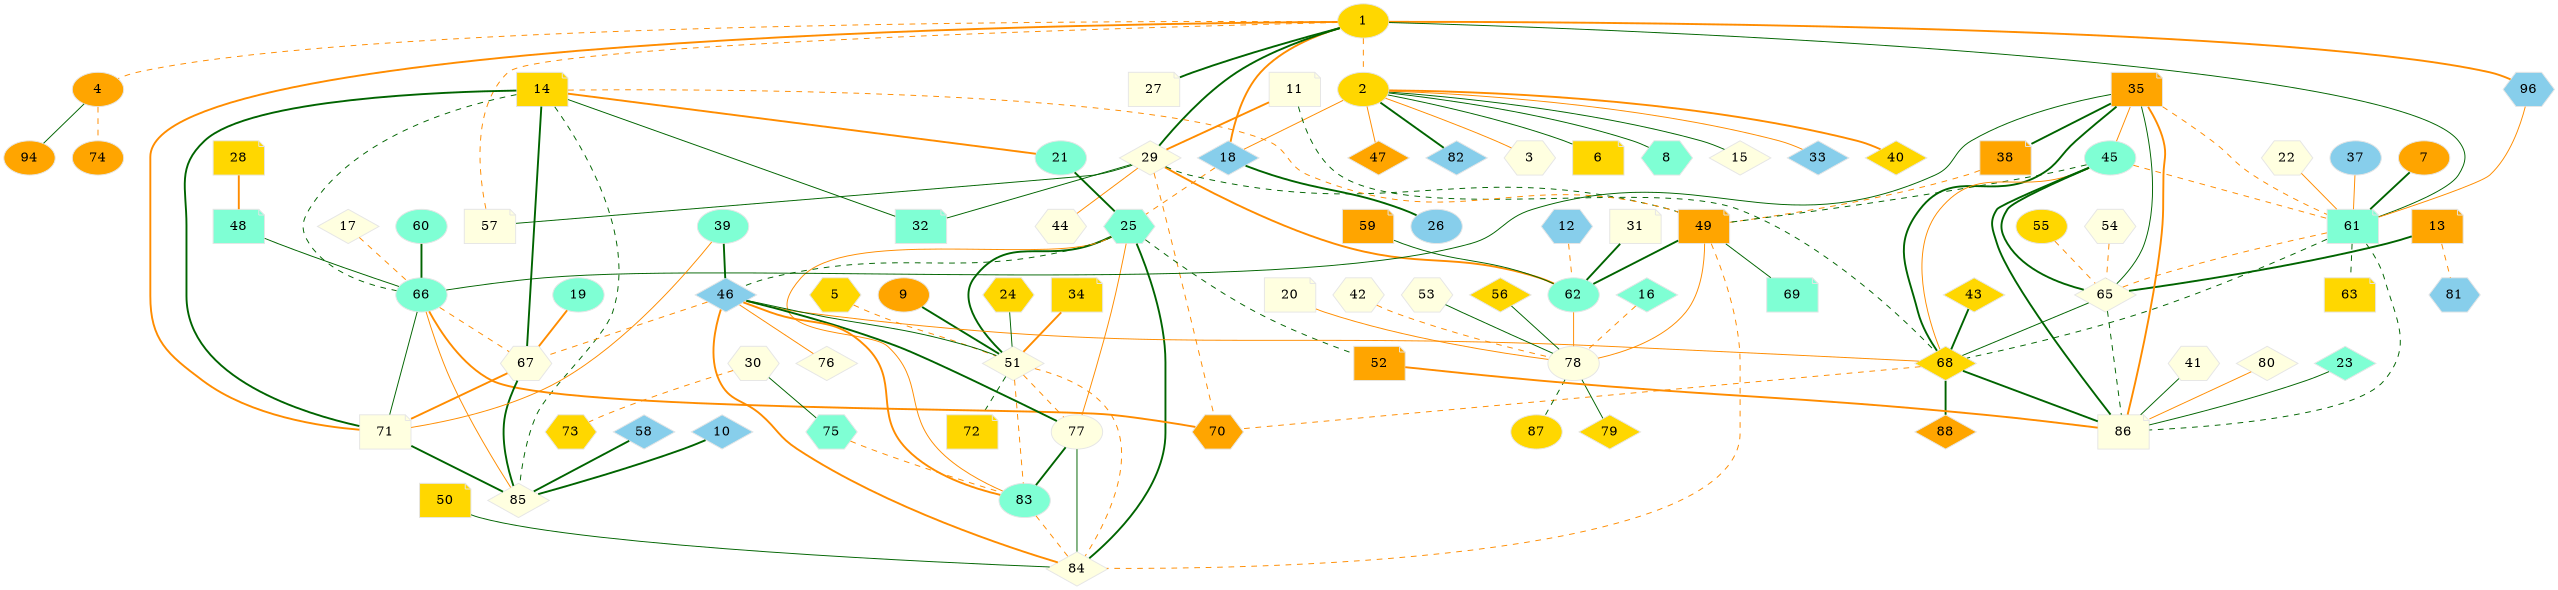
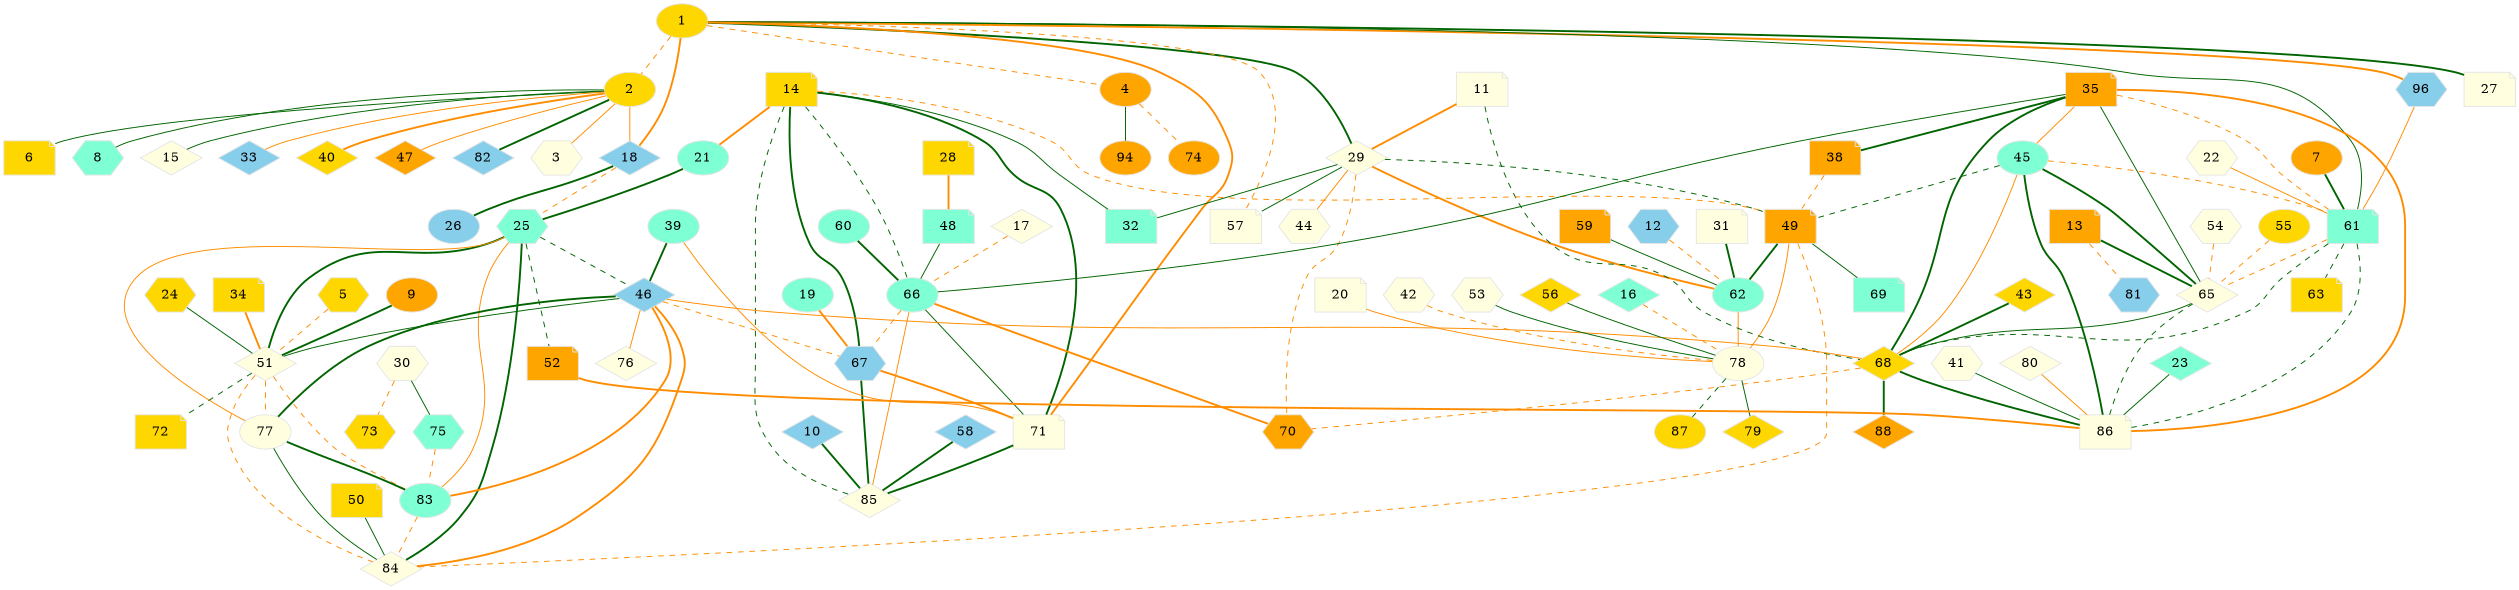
(2356, 158) -> none
(526, 363) -> (860, 363)
